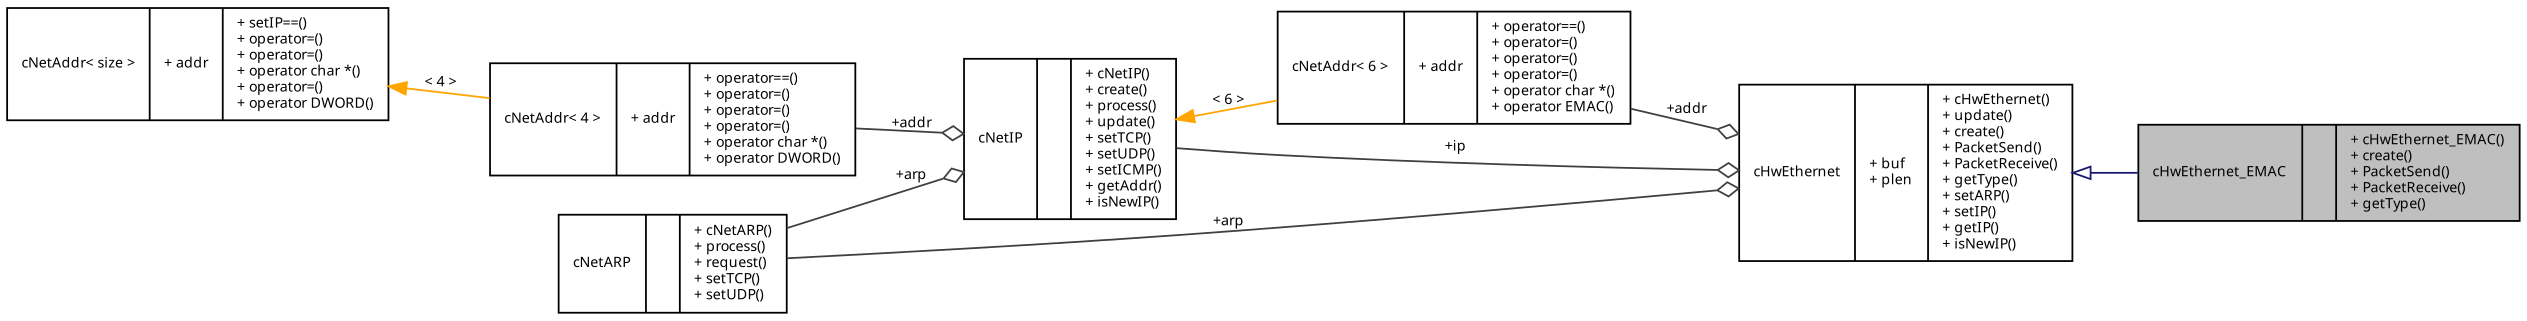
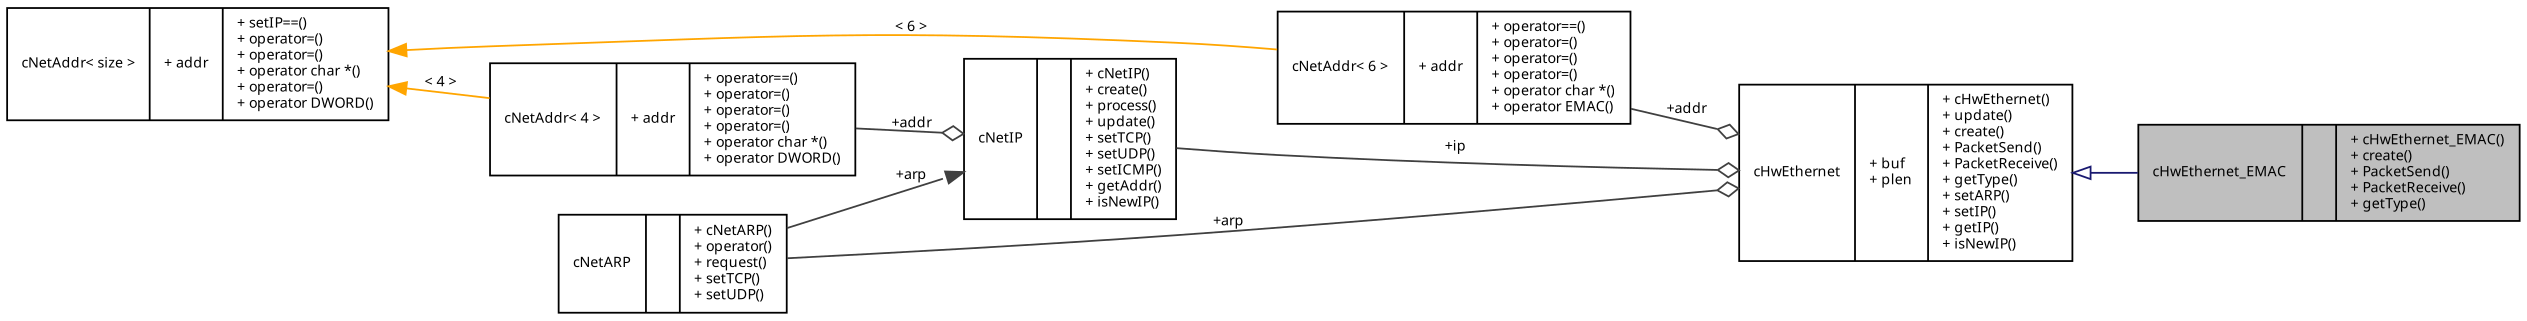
(1236, 108) -> (842, 35)
(865, 203) -> (865, 203)
(730, 247) -> (733, 247)
